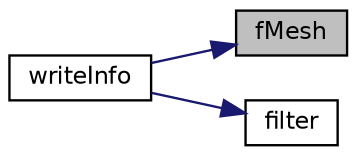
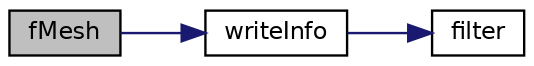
(182, 56) -> (151, 33)
